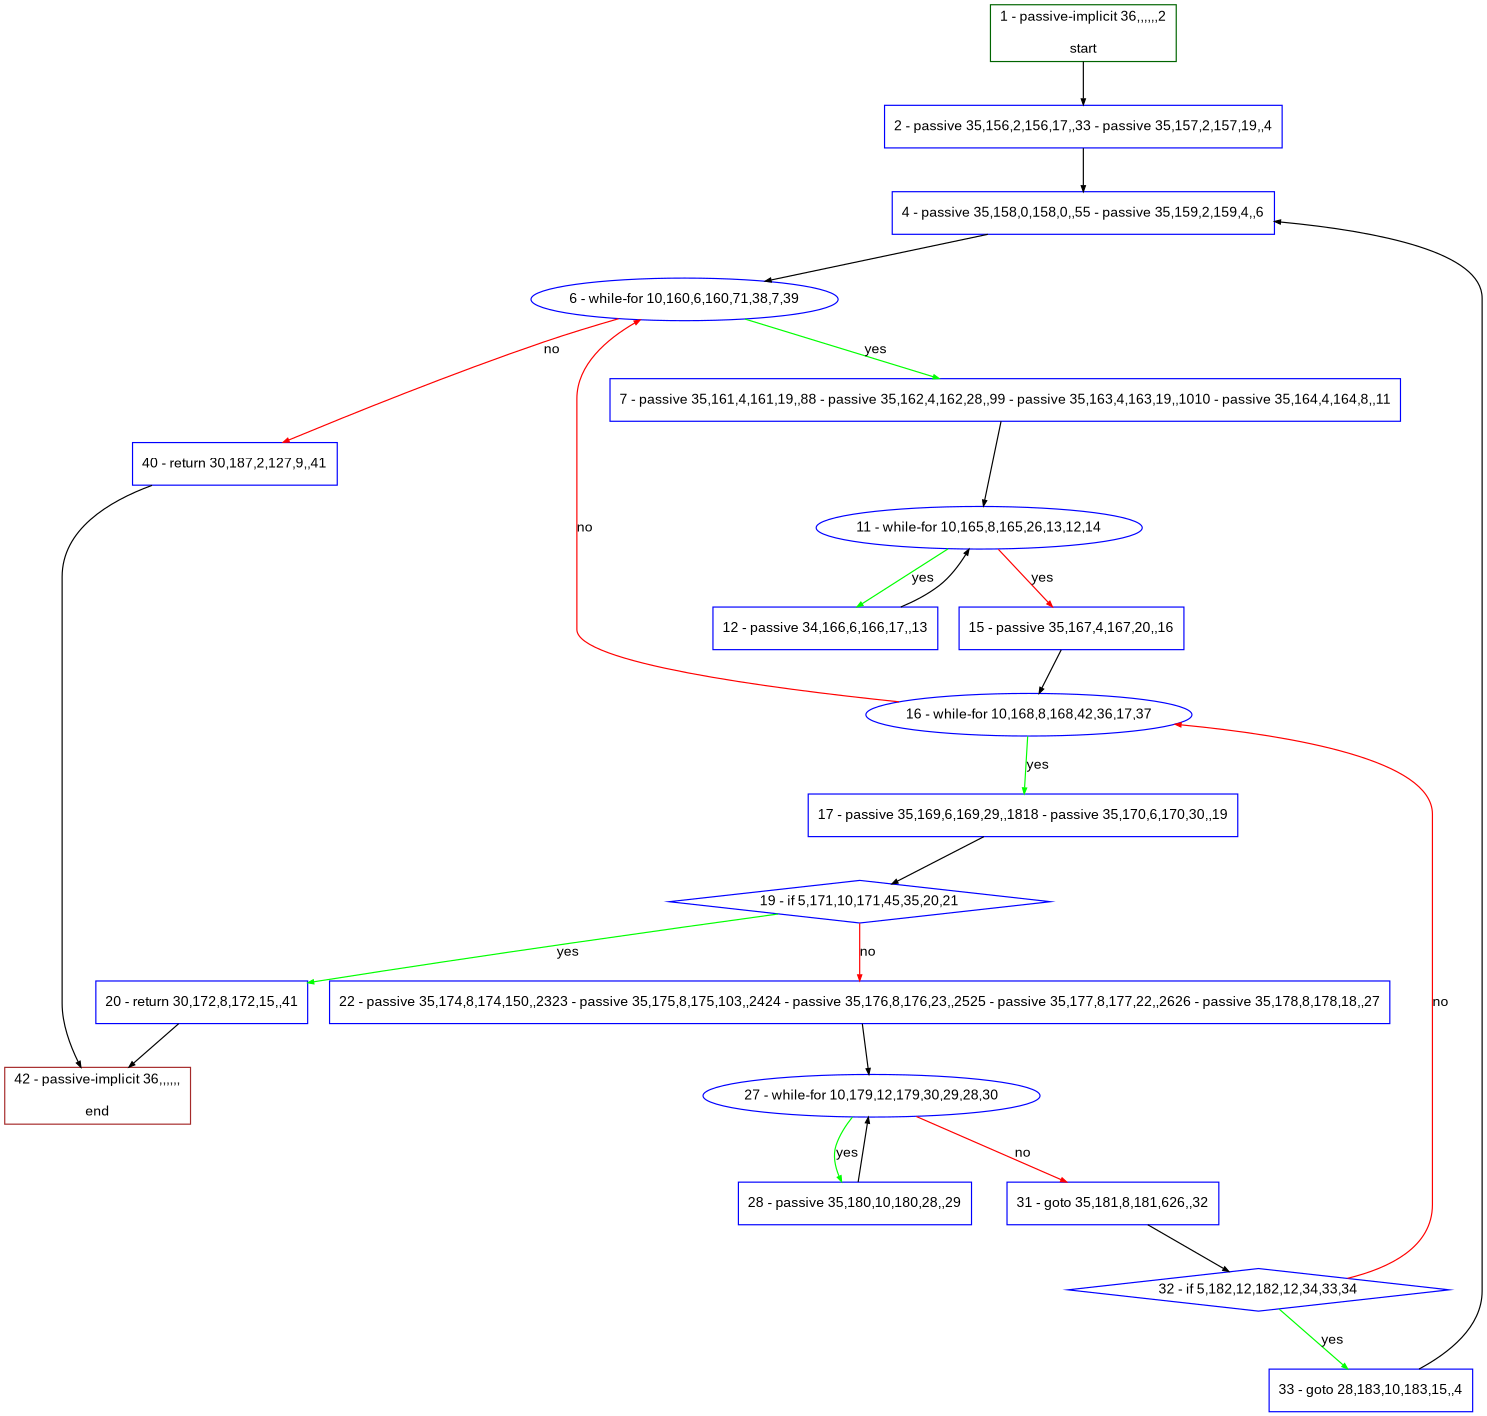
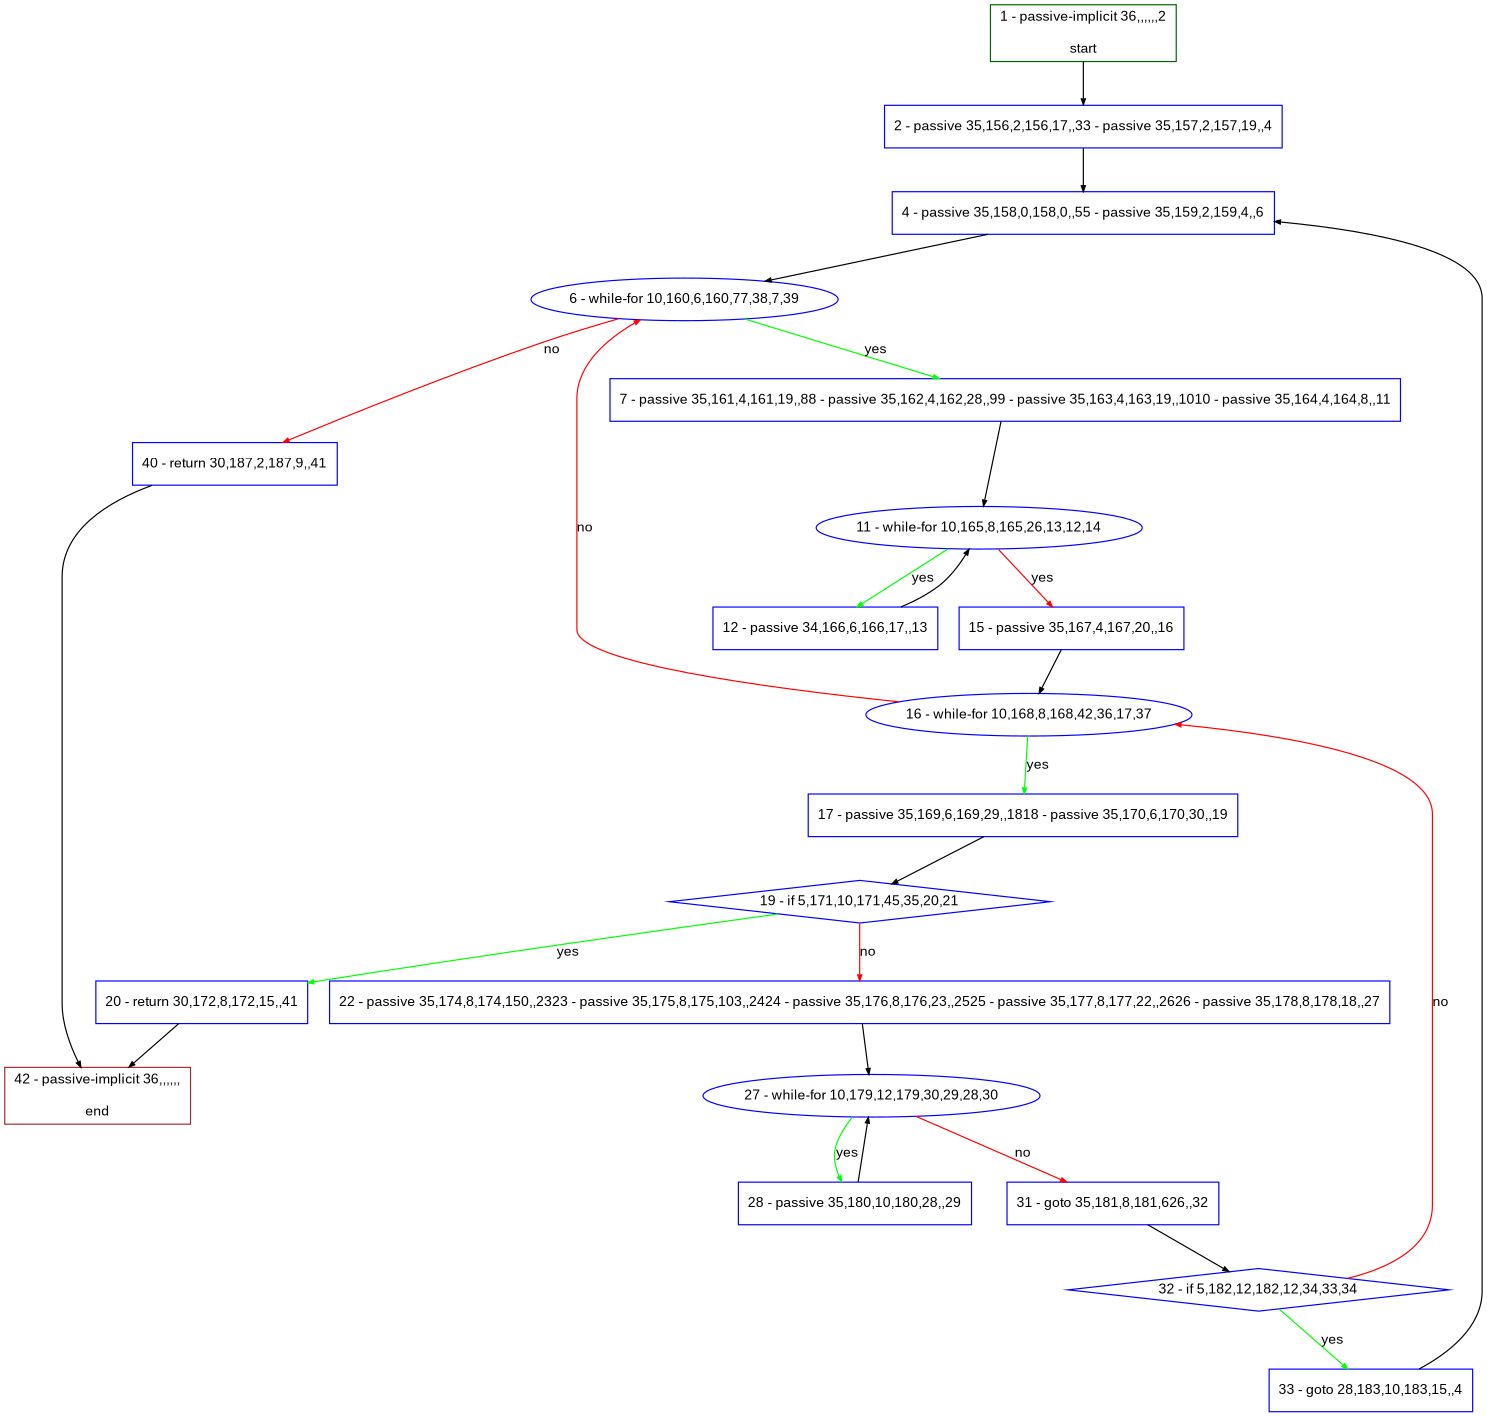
(685, 299) -> (685, 299)
(235, 464) -> (235, 464)
